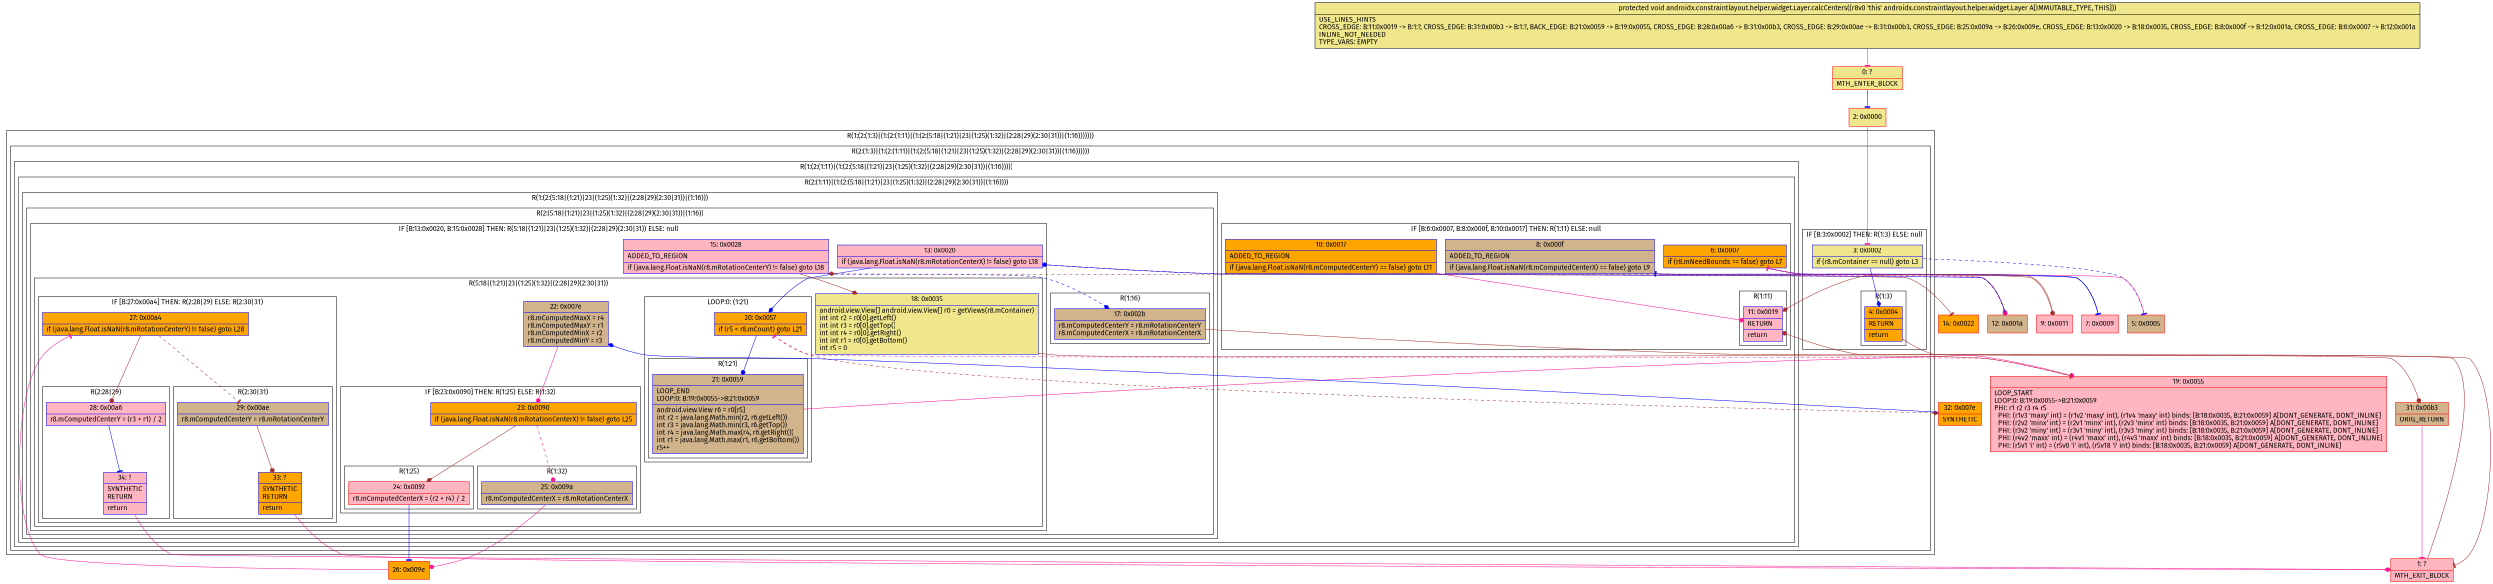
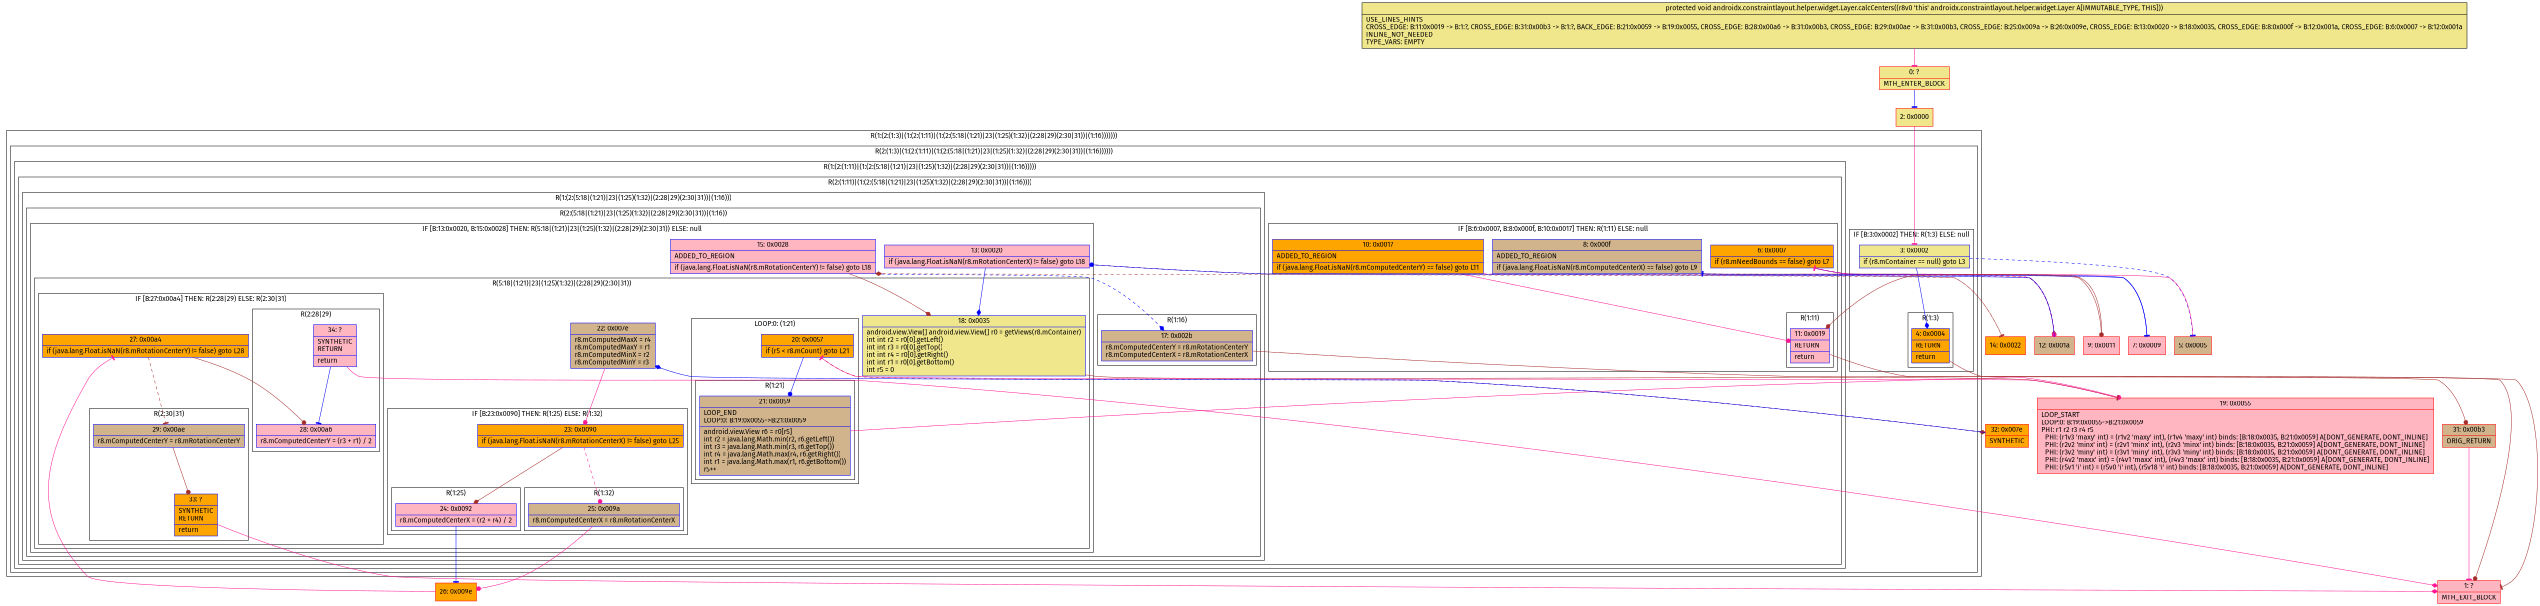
(801, 282) -> (982, 289)
(2222, 355) -> (2265, 377)
(1422, 357) -> (1469, 379)
(114, 448) -> (325, 394)
(409, 493) -> (456, 515)
